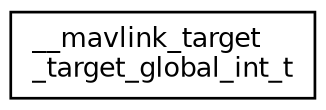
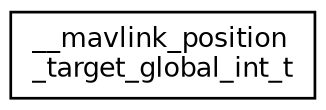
(163, 55) -> (163, 55)
